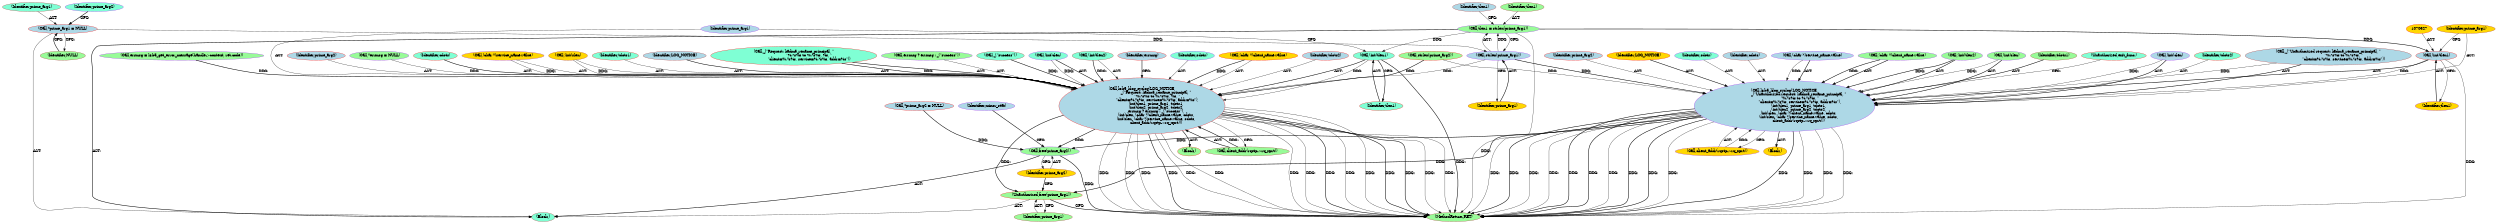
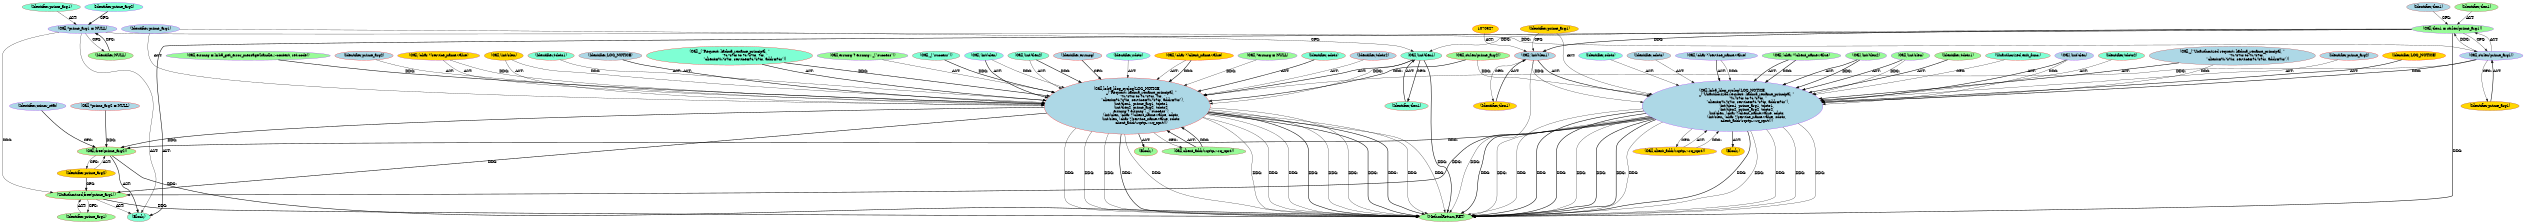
(63, 29) -> (82, 29)
none -> (3, 110)
(1531, 128) -> (2045, 210)
(1050, 151) -> (107, 151)
(1081, 206) -> (163, 206)
